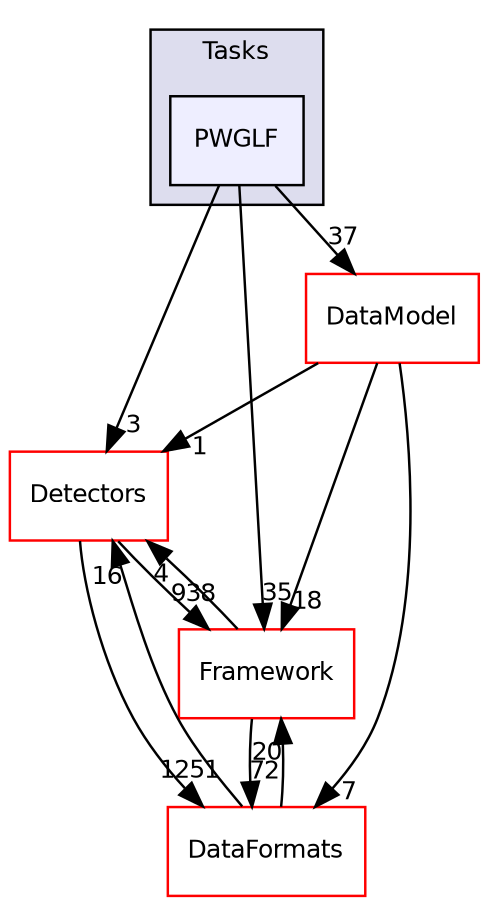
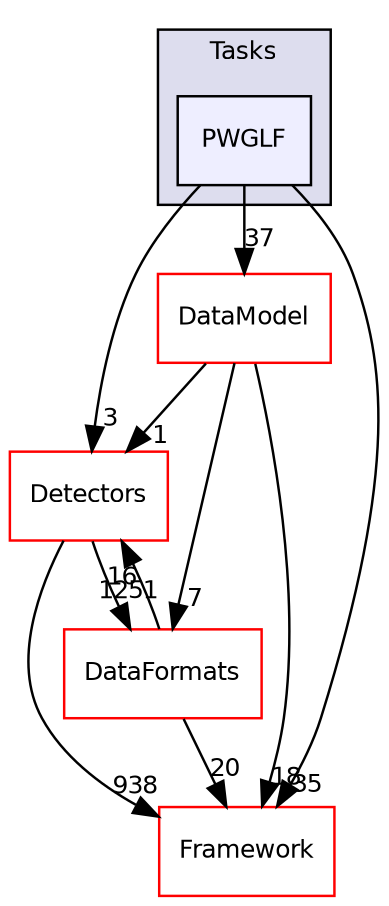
(203, 593) -> none
(250, 750) -> none
